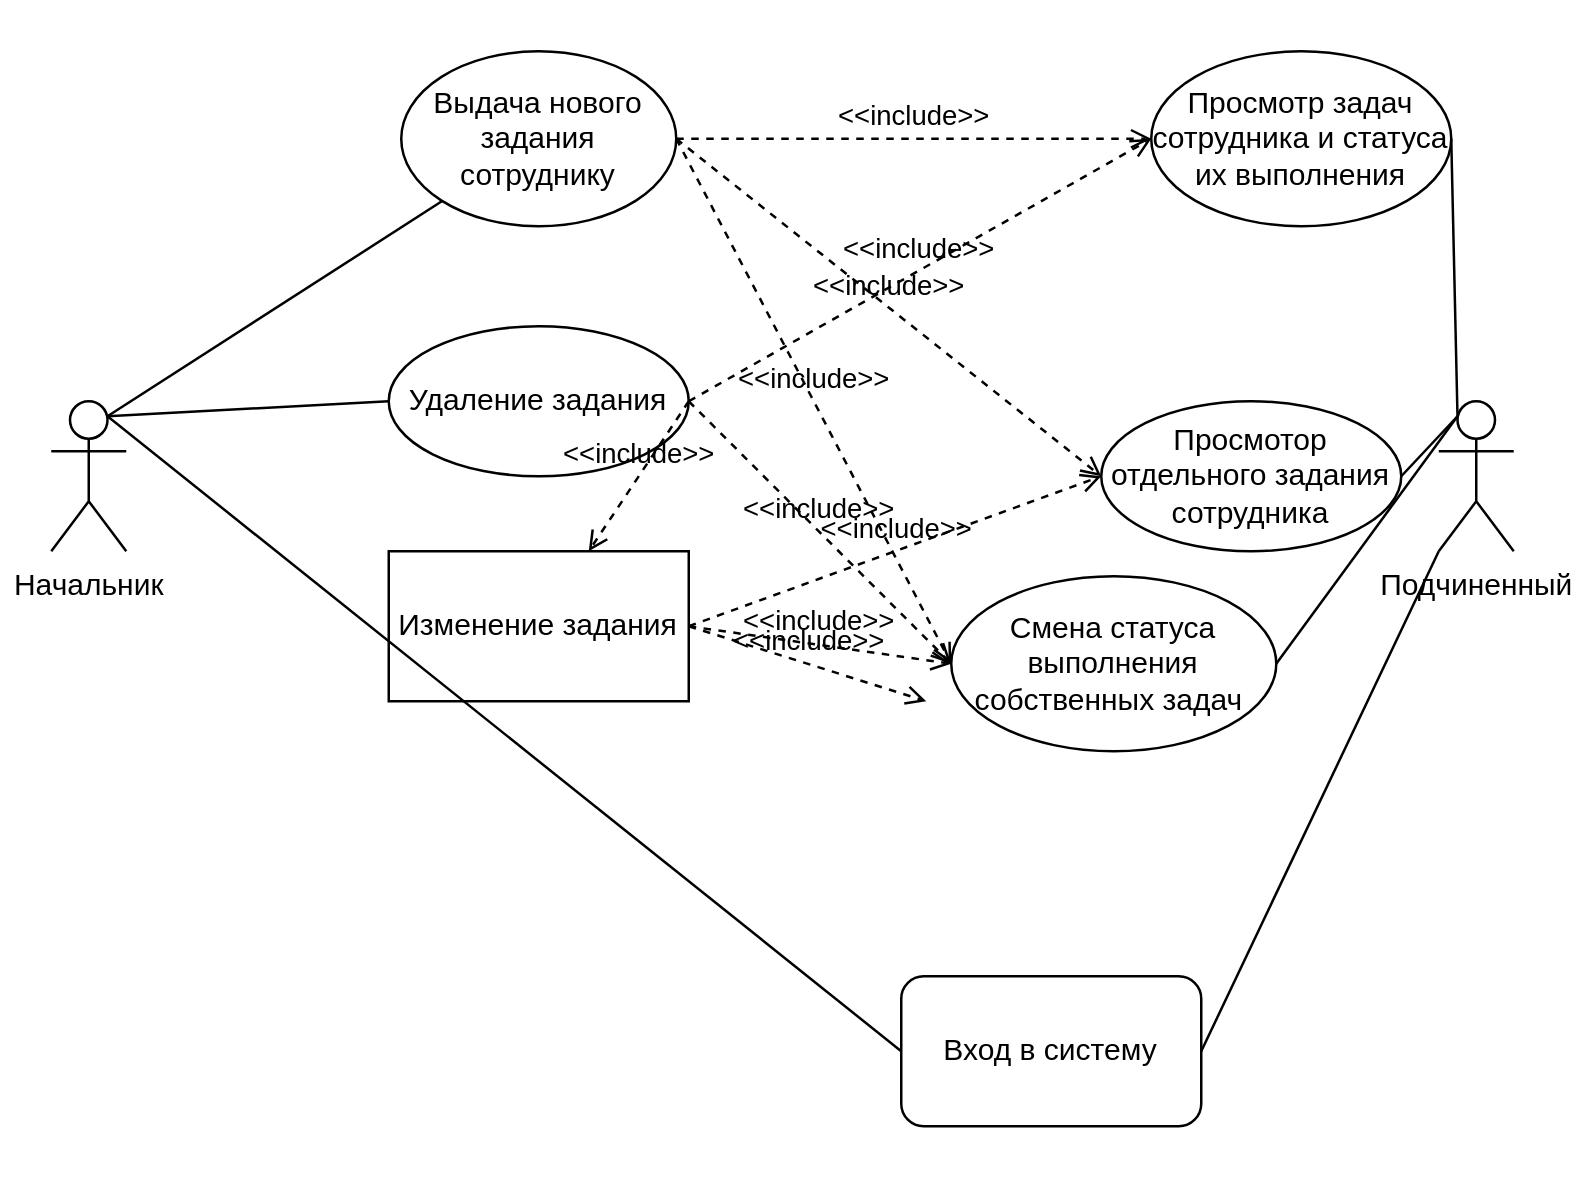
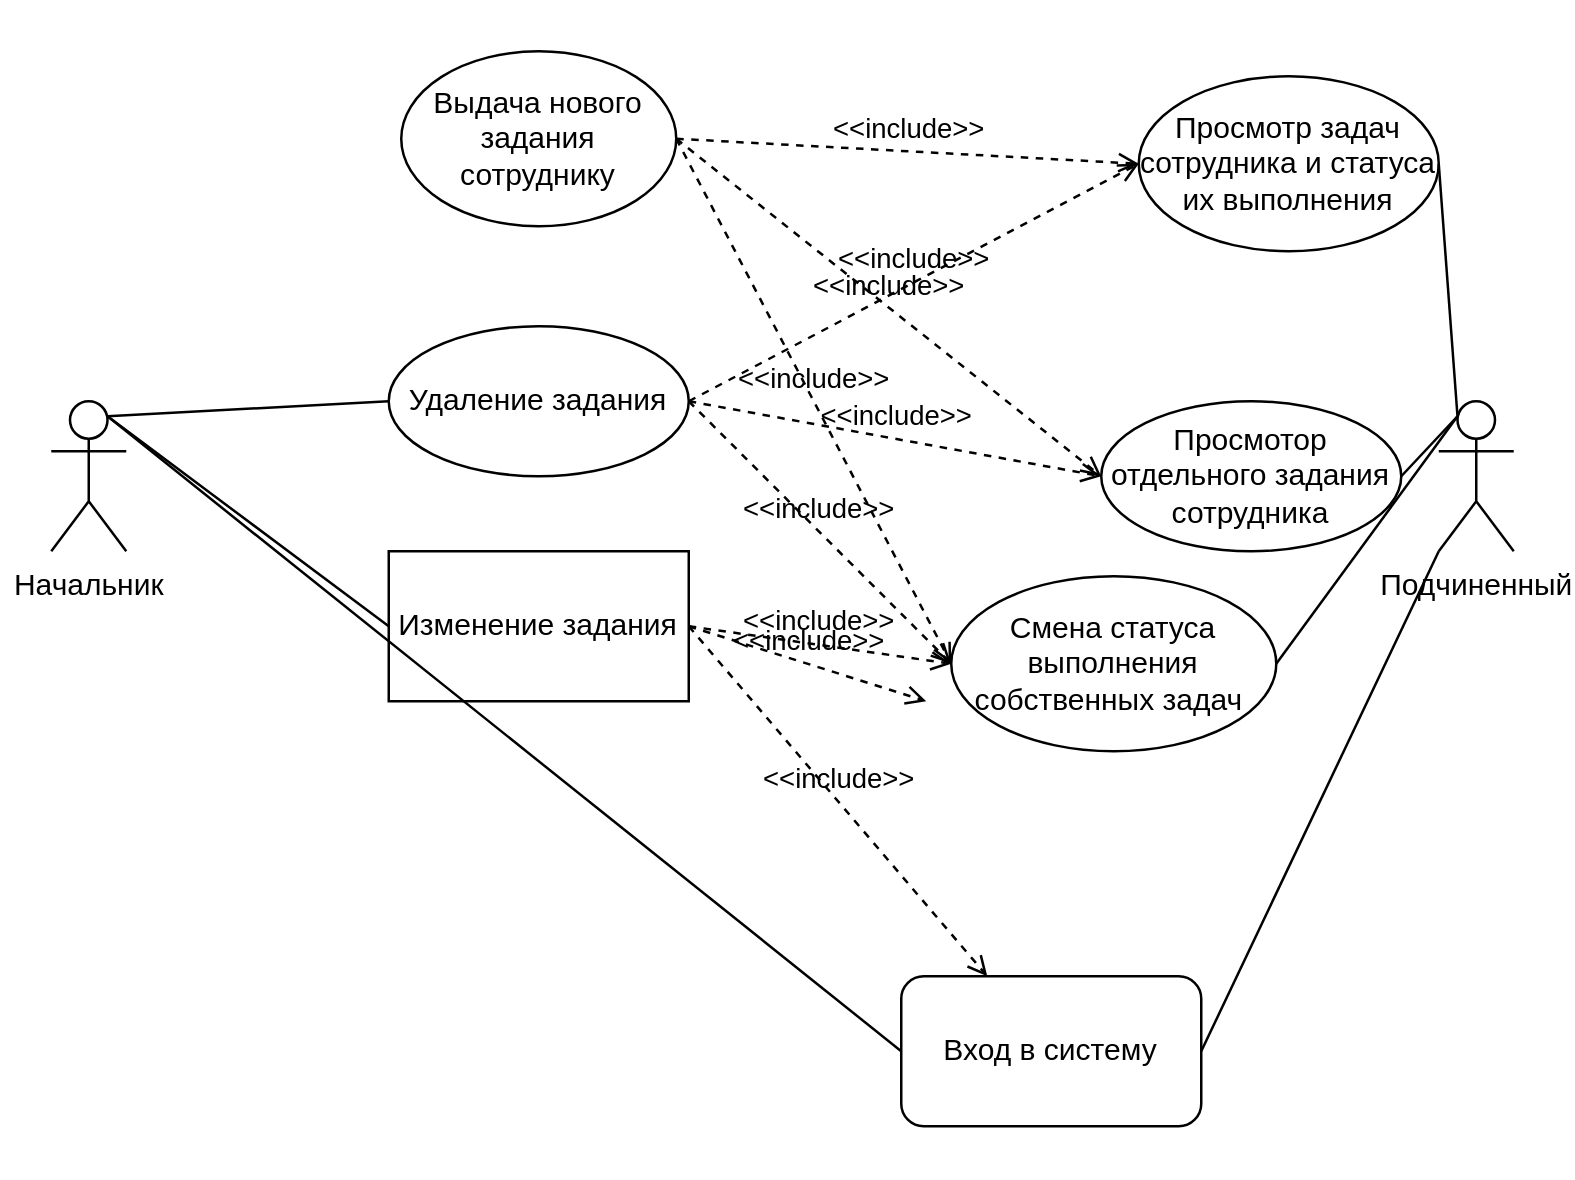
(1301, 139) -> (1289, 164)
(278, 307) -> (281, 546)
(639, 476) -> (963, 451)
(997, 514) -> (839, 802)
